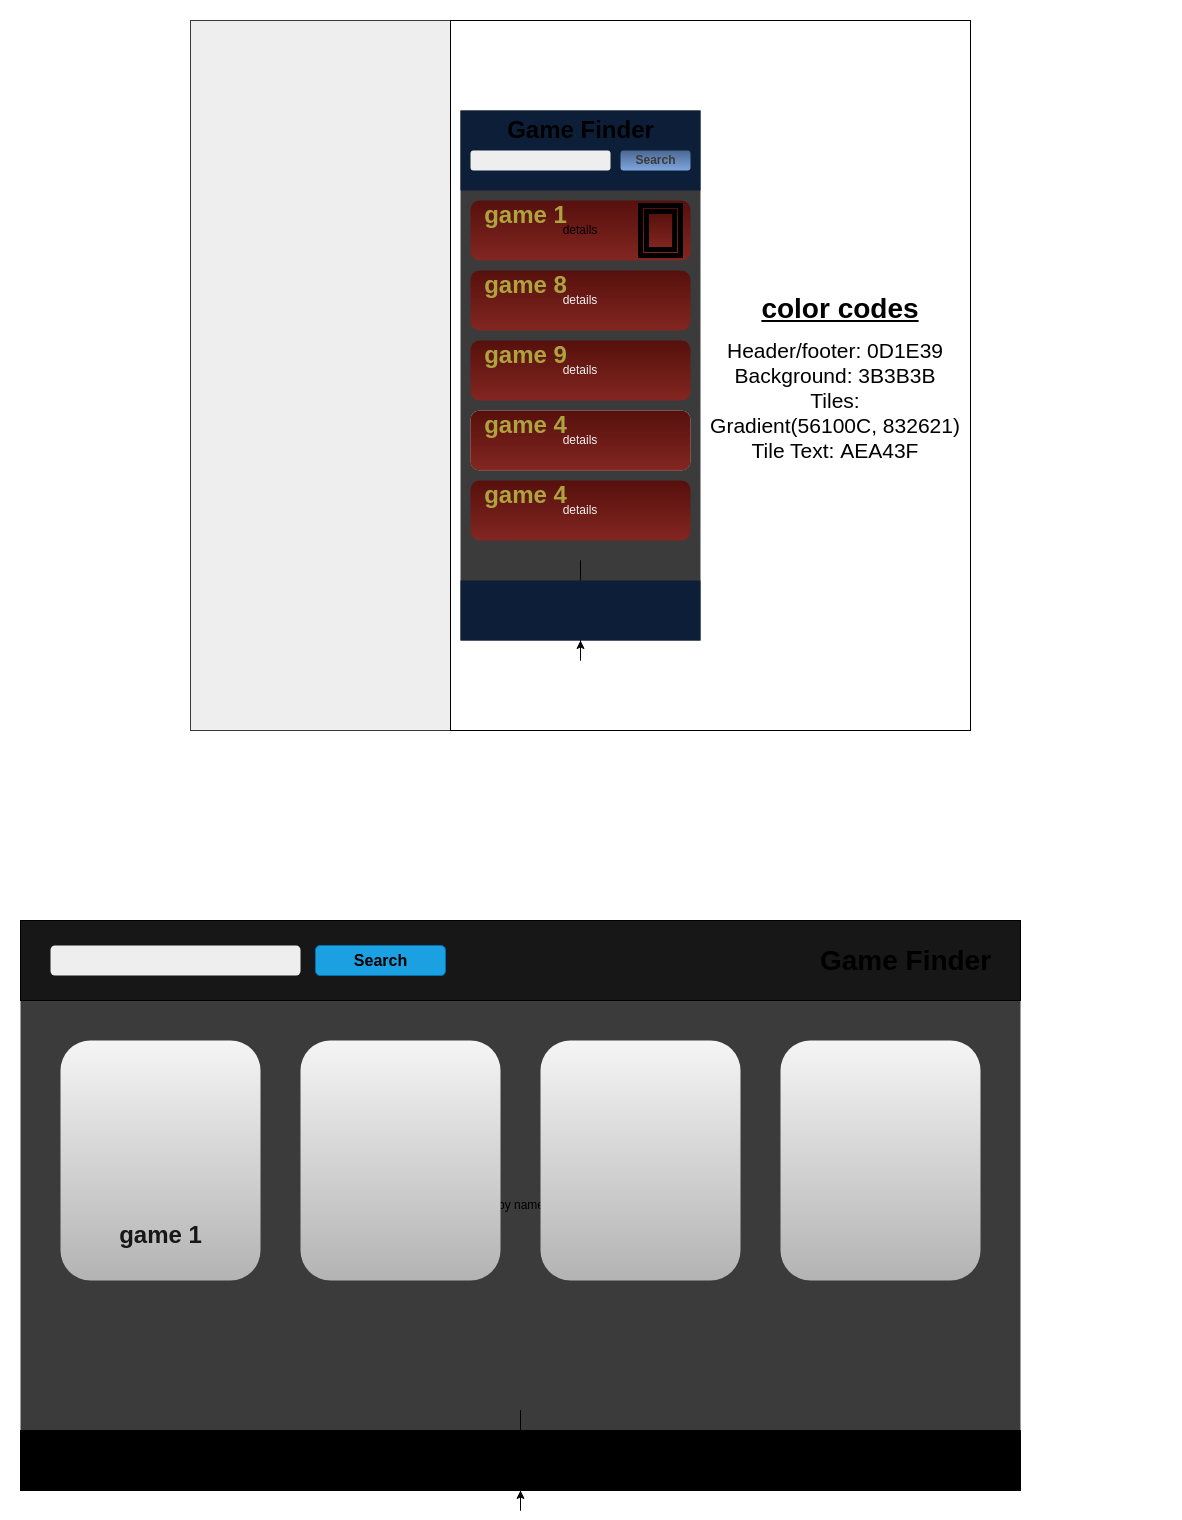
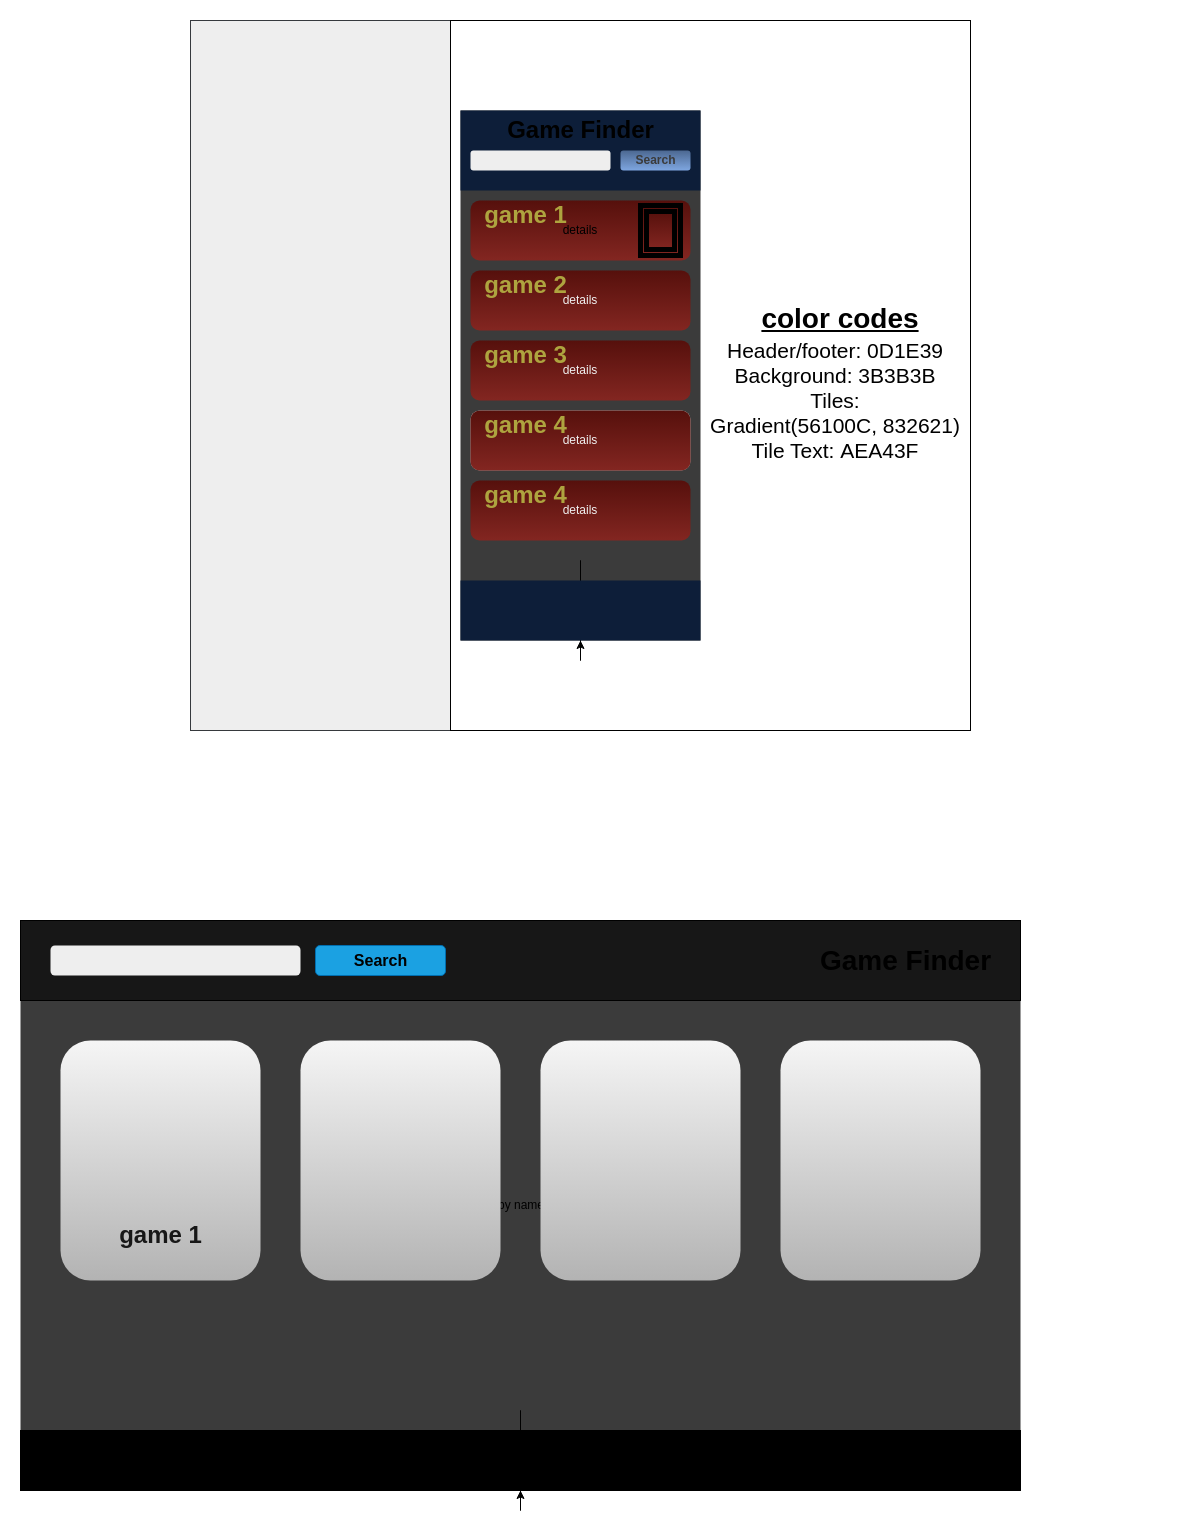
(526, 286) -> (526, 286)
(841, 308) -> (841, 318)
(526, 356) -> (526, 356)
